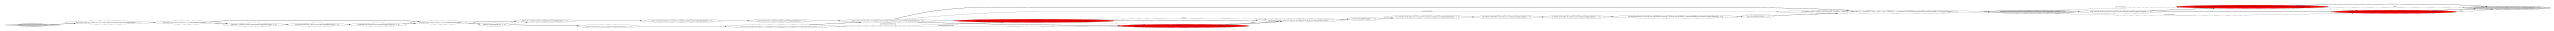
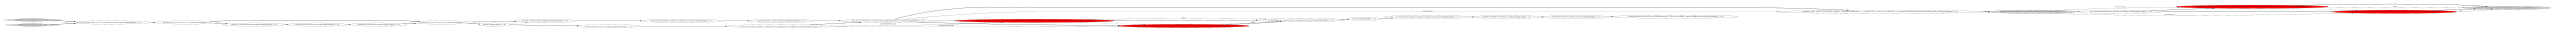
(1758, 16) -> none
none -> (32, 20)
